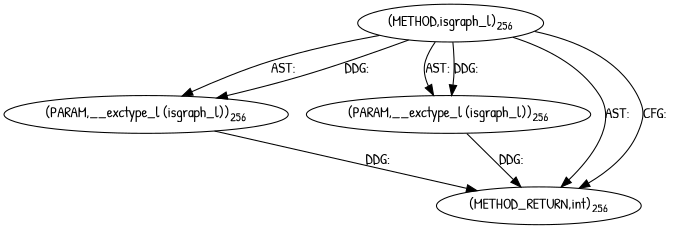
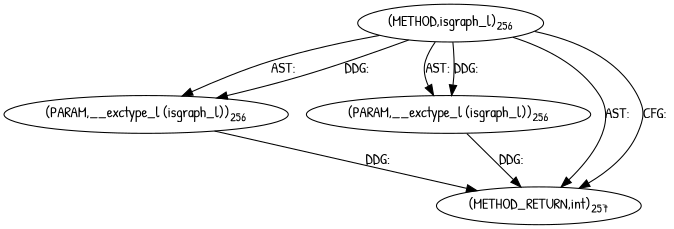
(600, 204) -> (600, 204)
